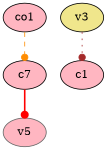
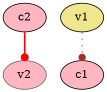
(25, 18) -> none
(82, 18) -> (82, 18)
(25, 75) -> (25, 18)
(25, 132) -> (25, 75)
